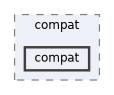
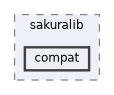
(57, 26) -> (57, 26)
